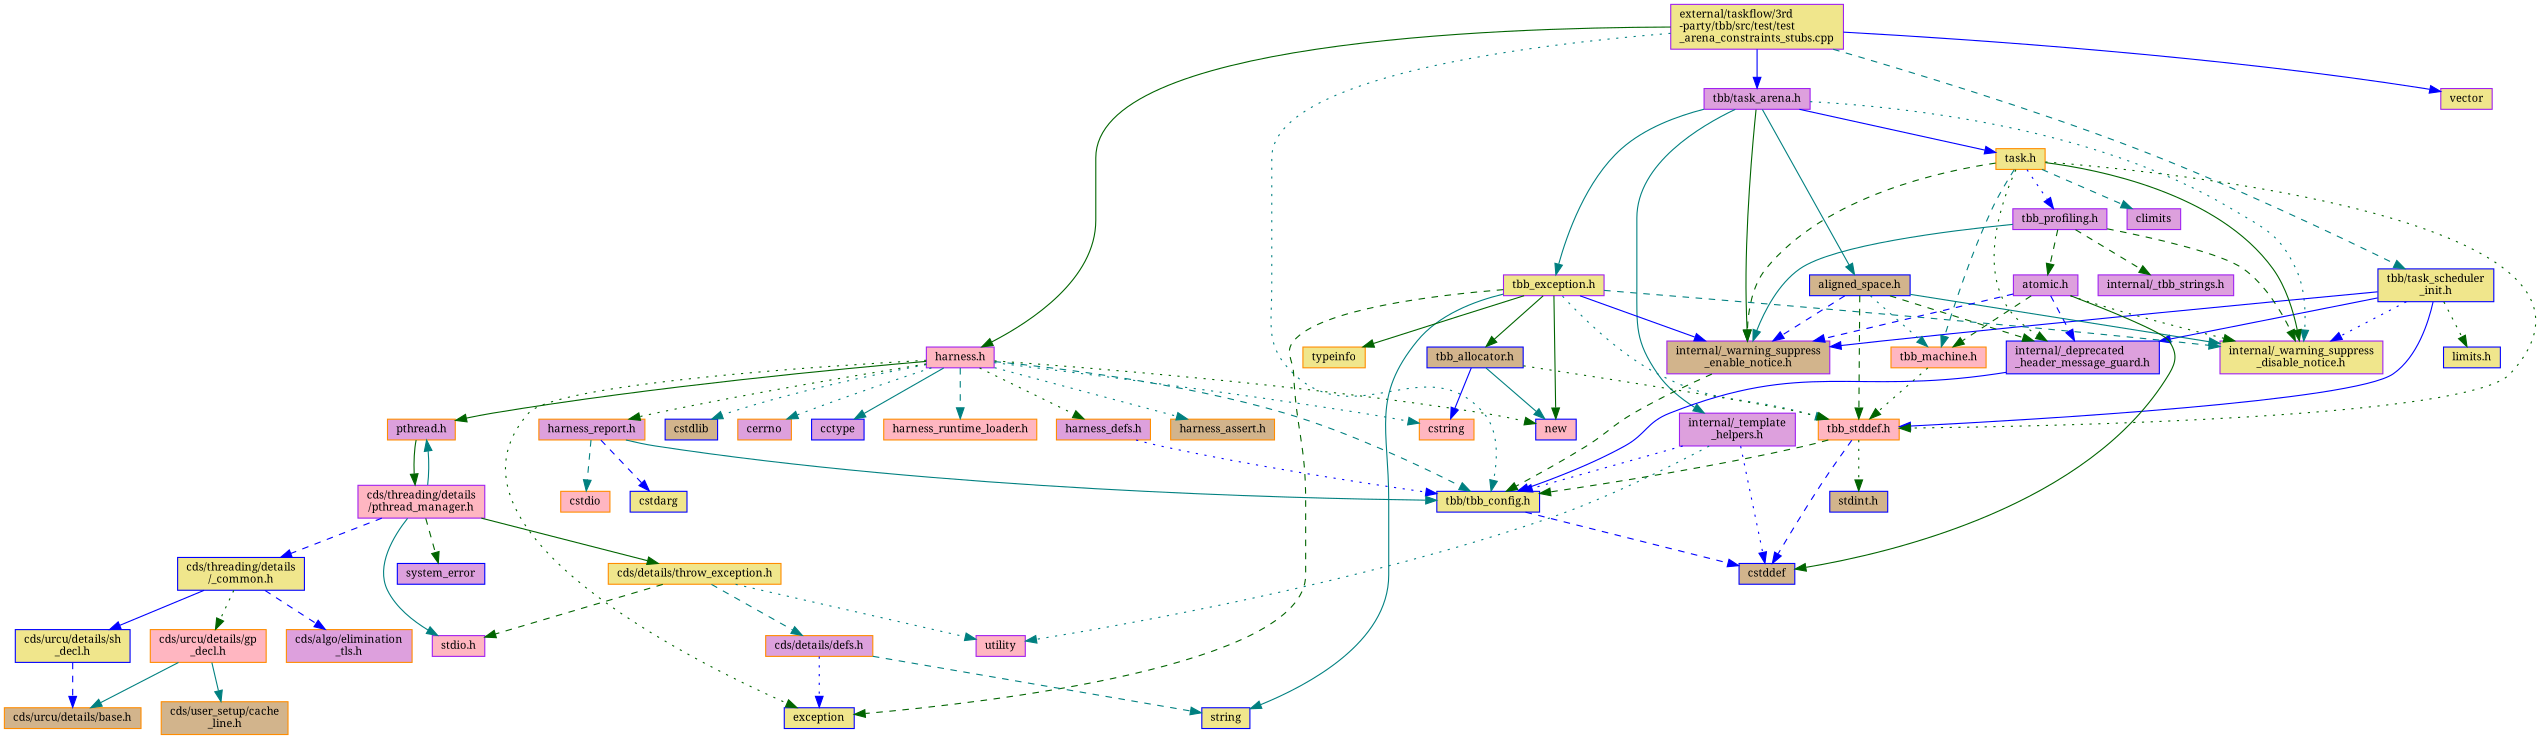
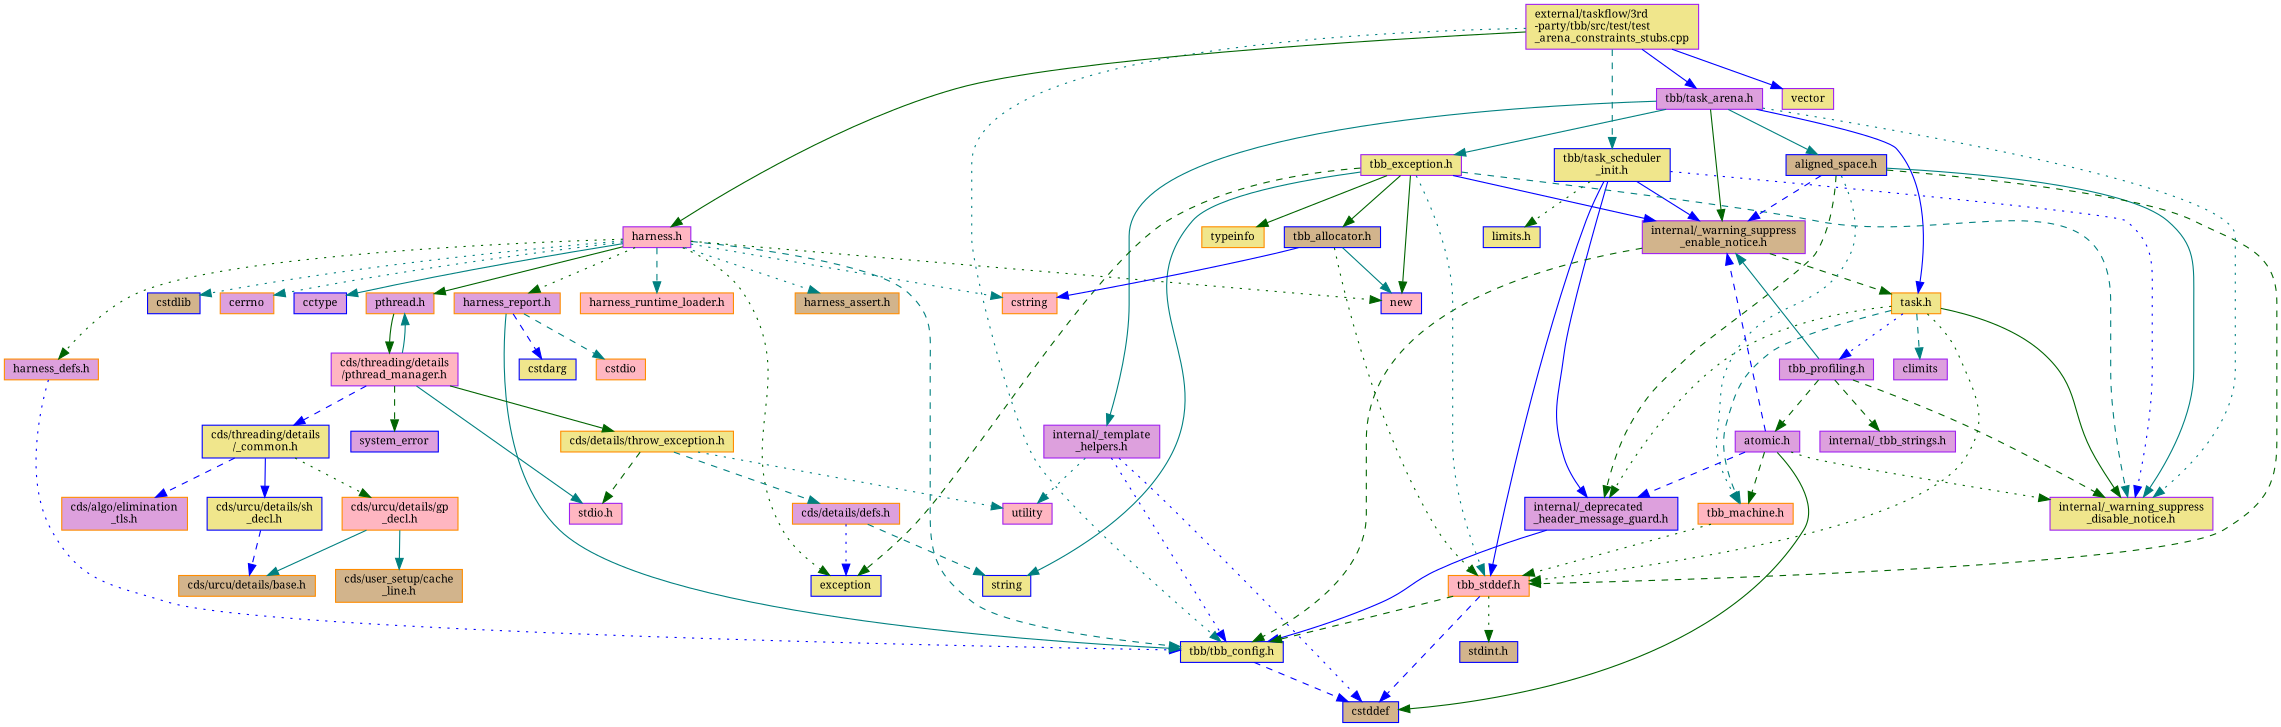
(1842, 210) -> (1825, 272)
